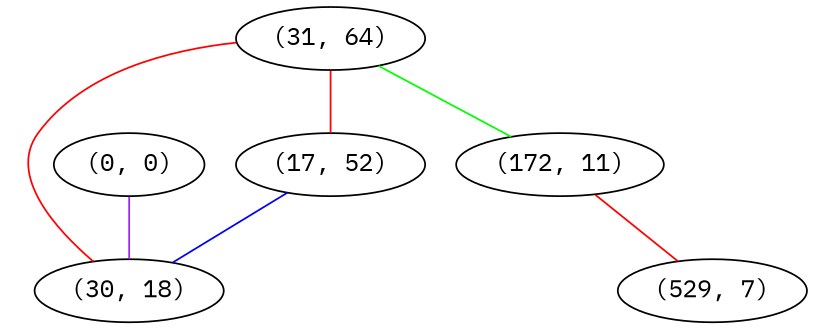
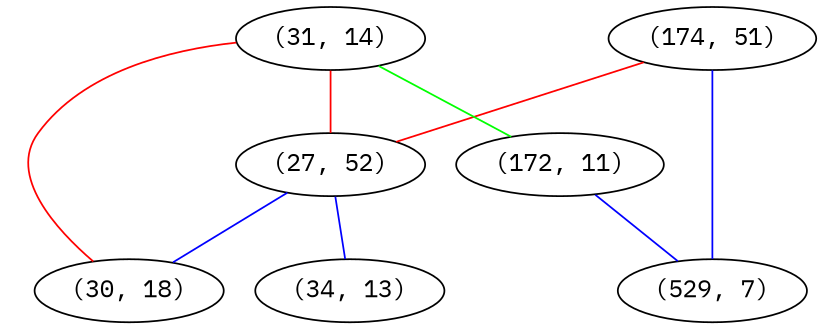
(331, 39) -> (331, 39)
none -> (712, 39)
(129, 165) -> none
(331, 165) -> (331, 165)
(637, 228) -> (637, 228)
none -> (350, 291)
